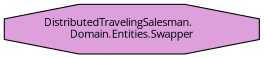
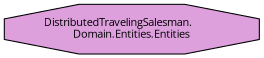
(132, 29) -> (132, 29)
